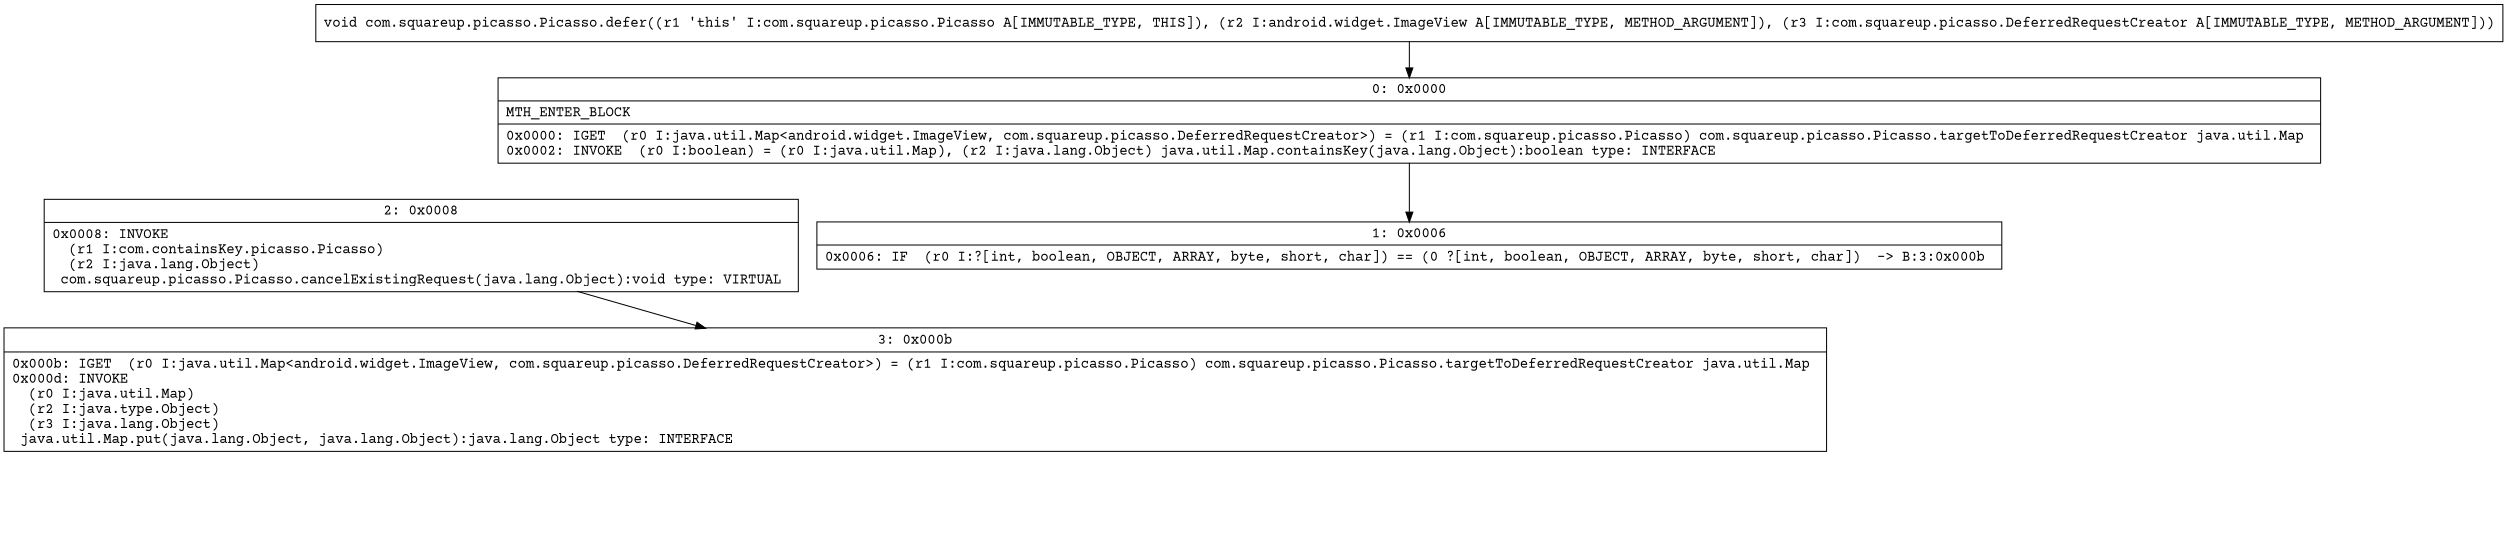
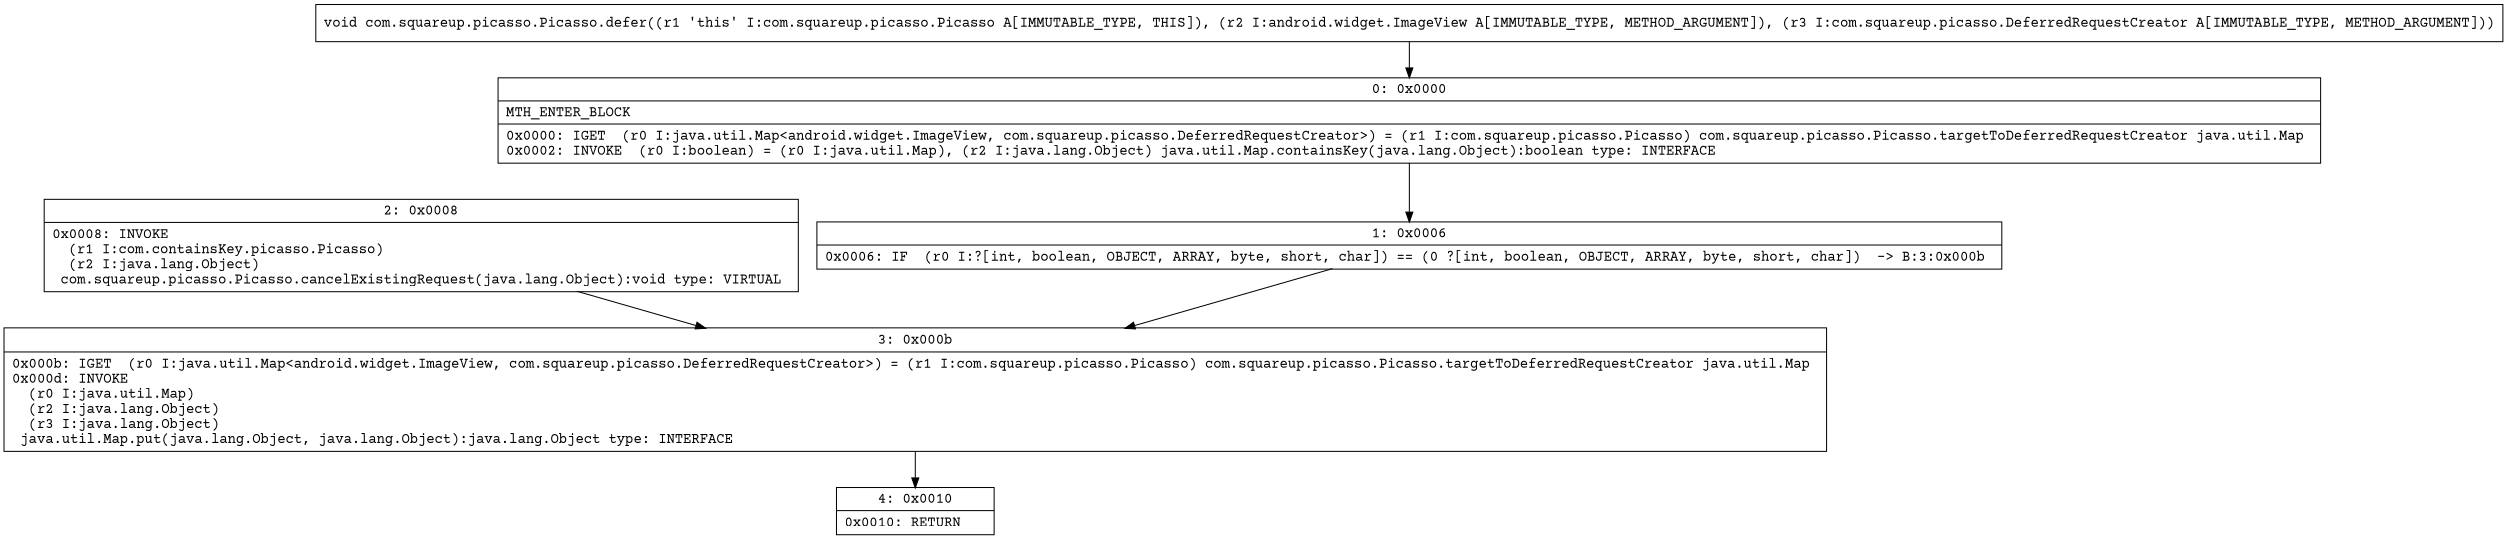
none -> (1234, 297)
(116, 409) -> (116, 409)
none -> (915, 511)
